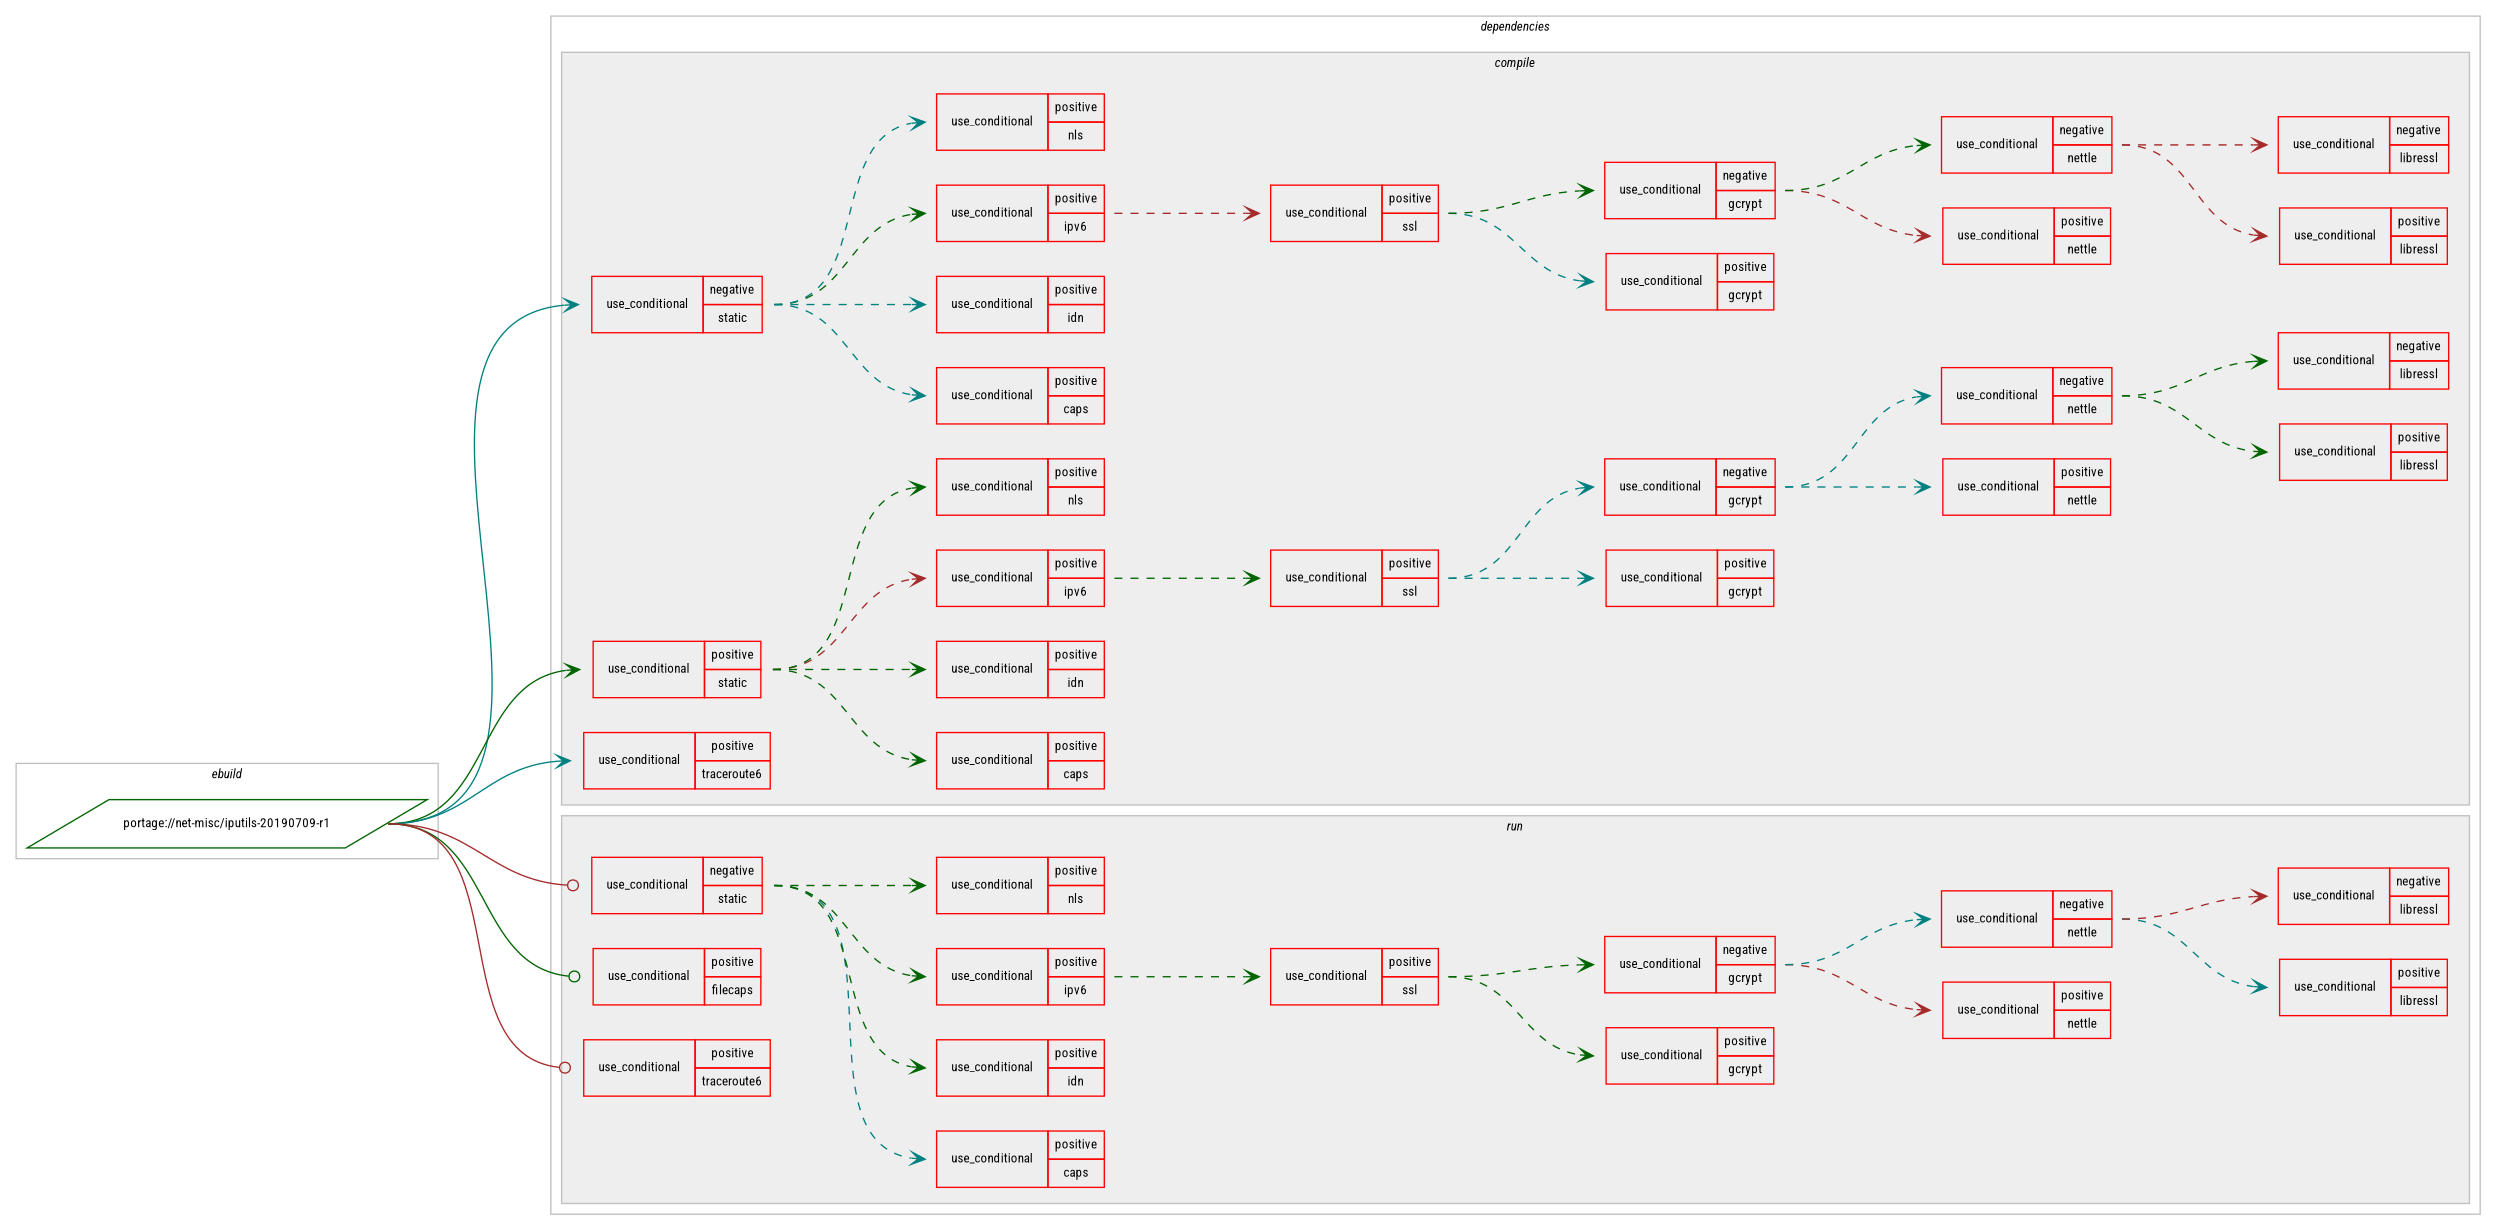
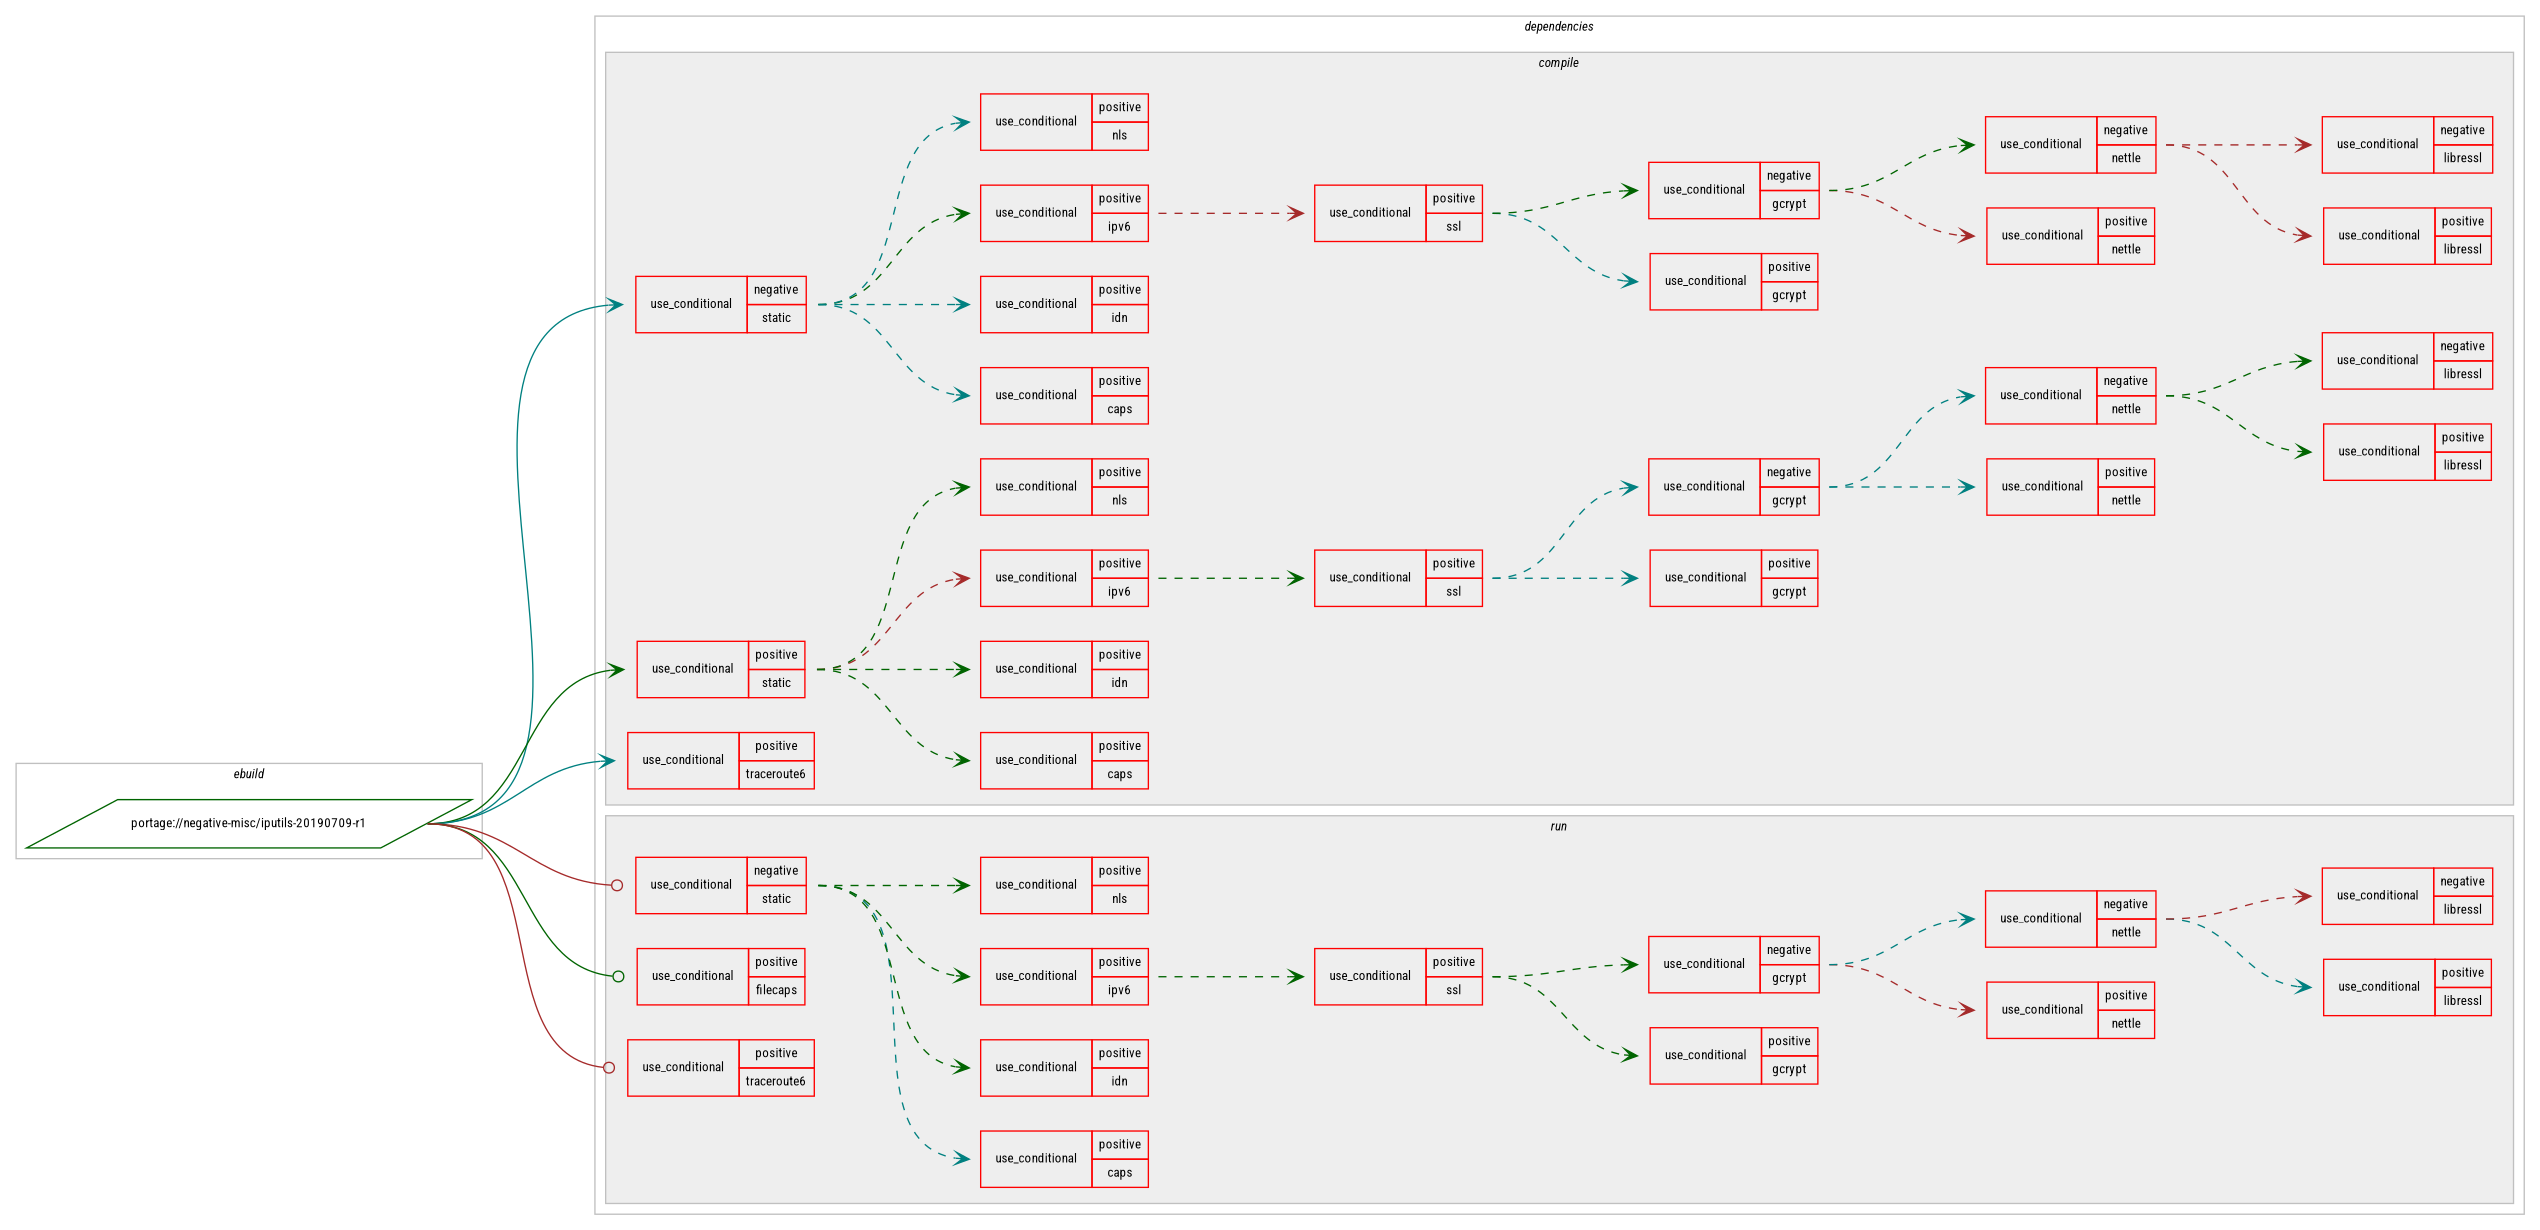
(227, 824) -> (249, 824)
